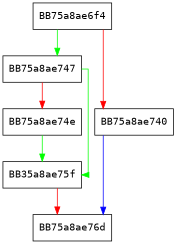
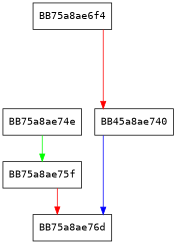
(42, 69) -> none
(134, 122) -> (134, 122)
(42, 175) -> (42, 175)
